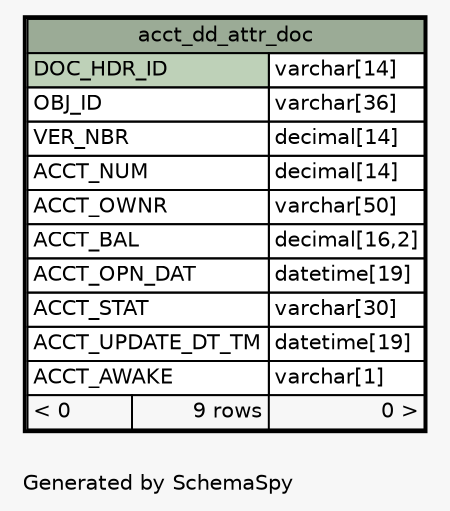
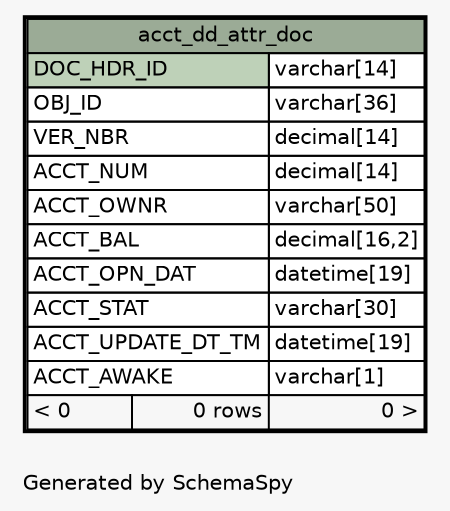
(228, 411) -> (228, 411)
